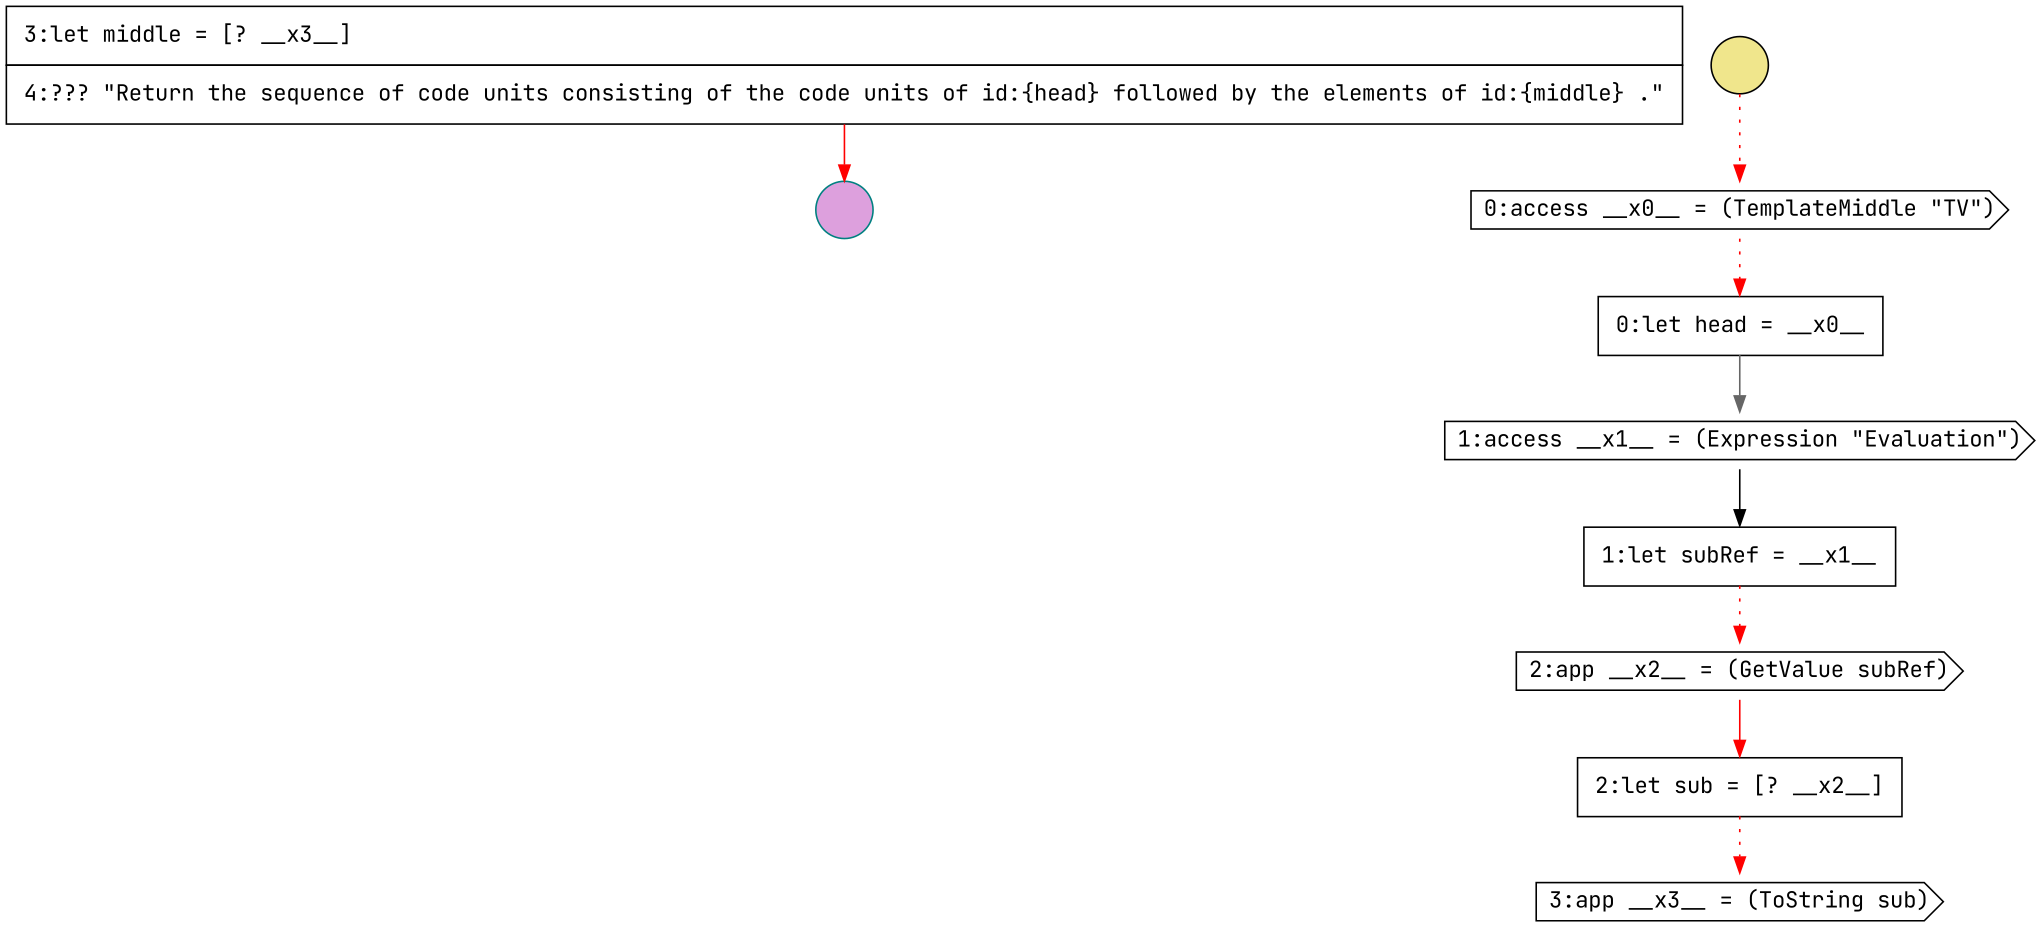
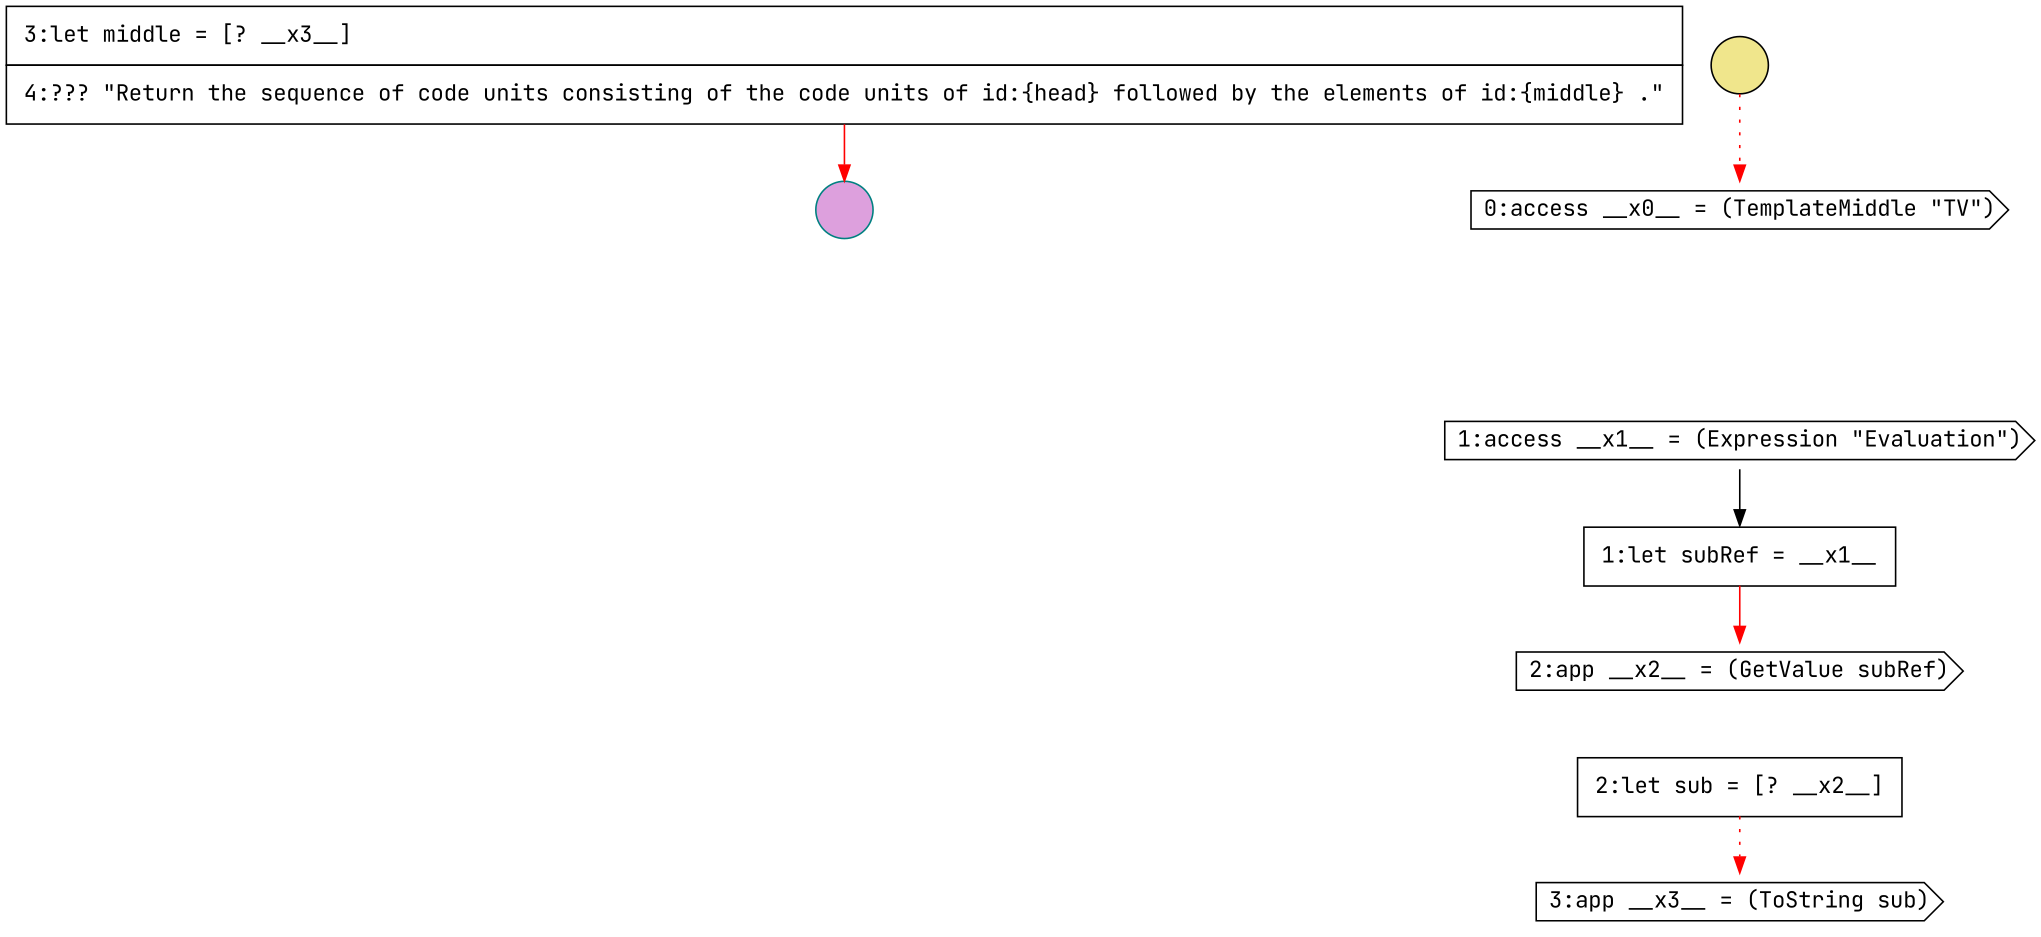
(1740, 325) -> none
(1740, 606) -> (1740, 606)
(1740, 720) -> none
